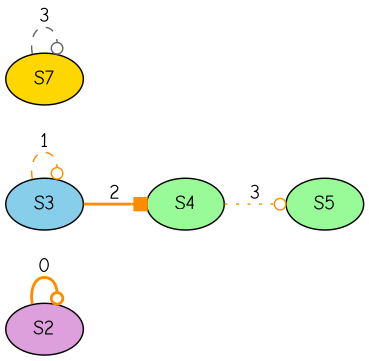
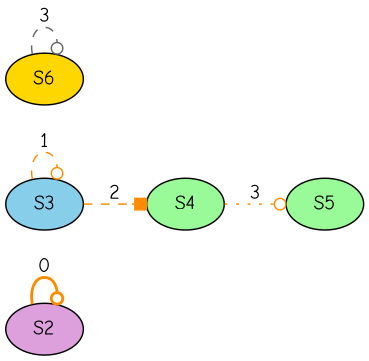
(45, 79) -> (45, 79)
(108, 204) -> (108, 204)
